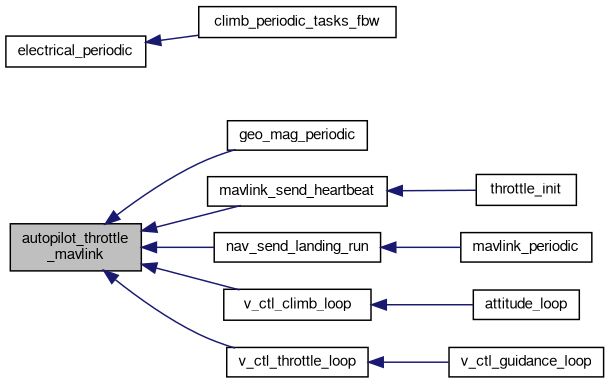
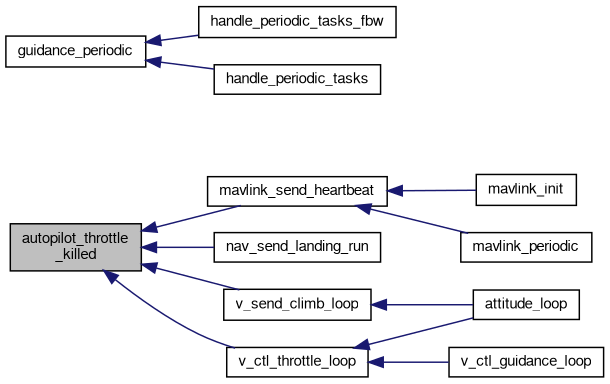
(297, 22) -> (297, 22)
(76, 52) -> (76, 52)
none -> (297, 80)
(297, 135) -> none
(526, 190) -> (526, 190)
(76, 247) -> (76, 247)
(428, 247) -> (419, 221)
(297, 305) -> (297, 305)
none -> (421, 331)
